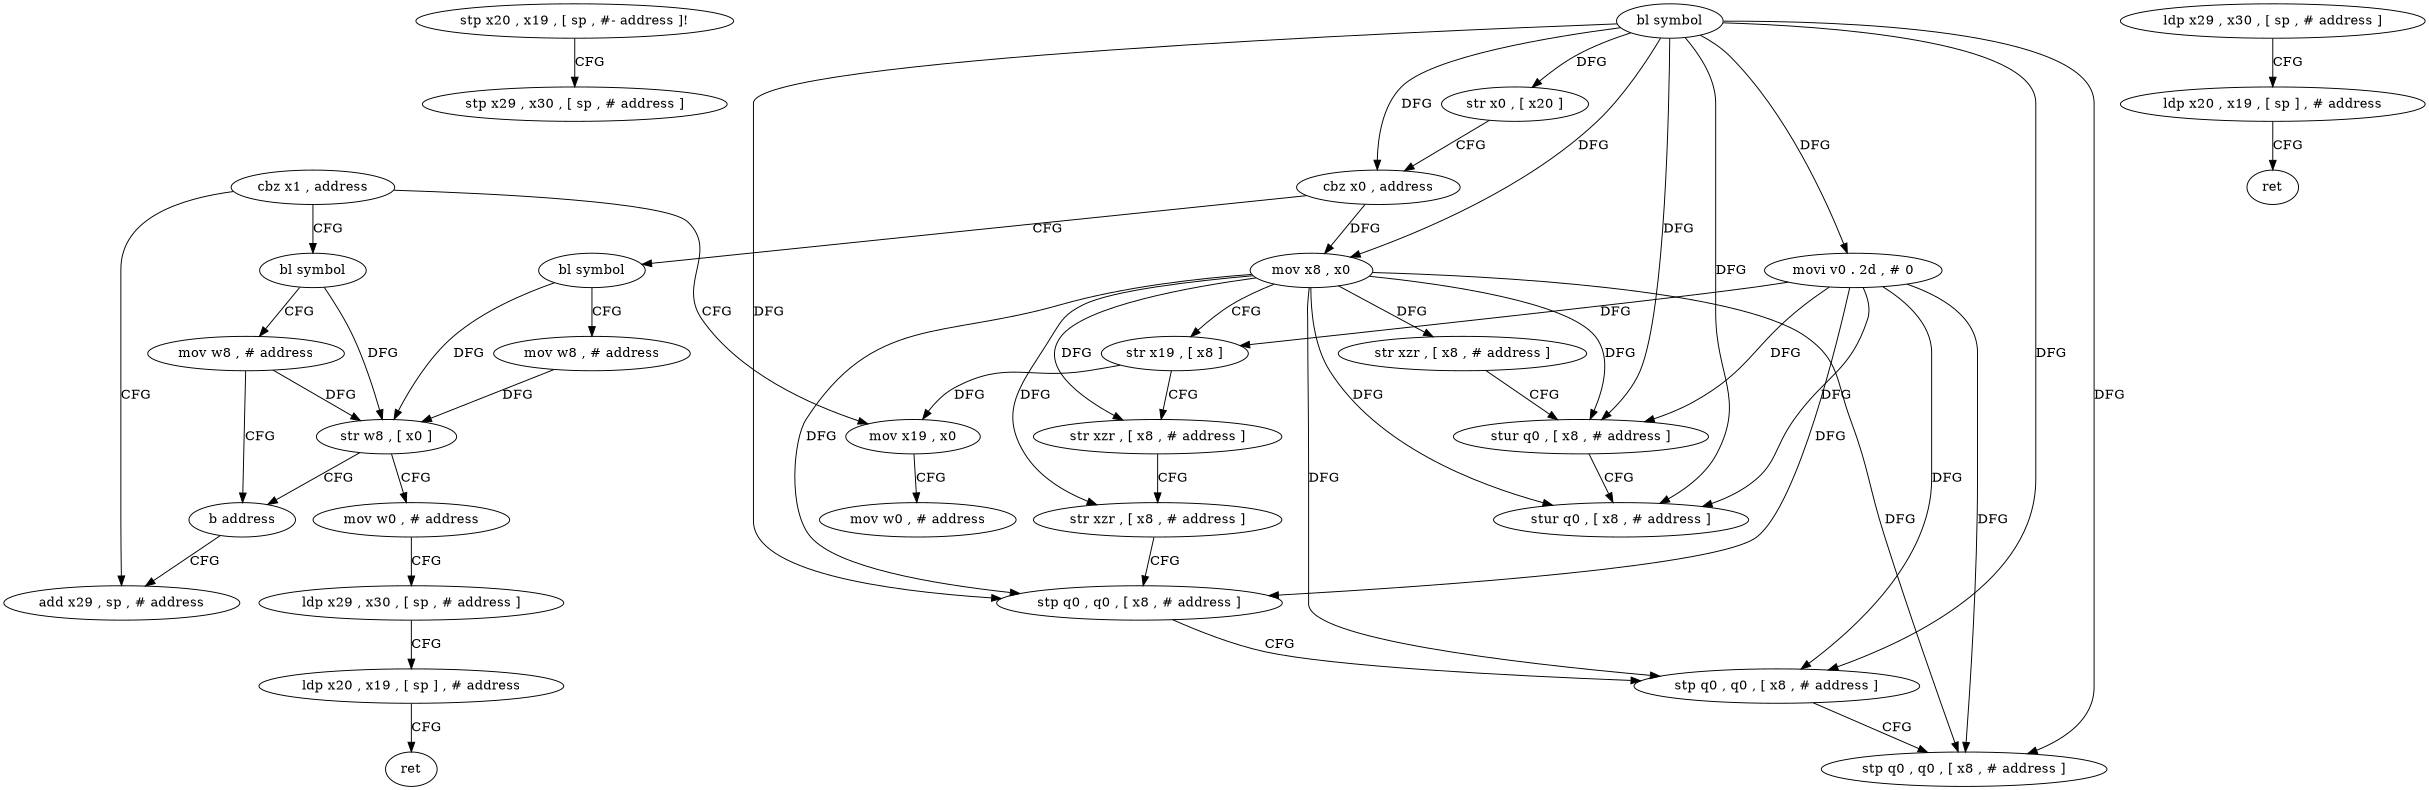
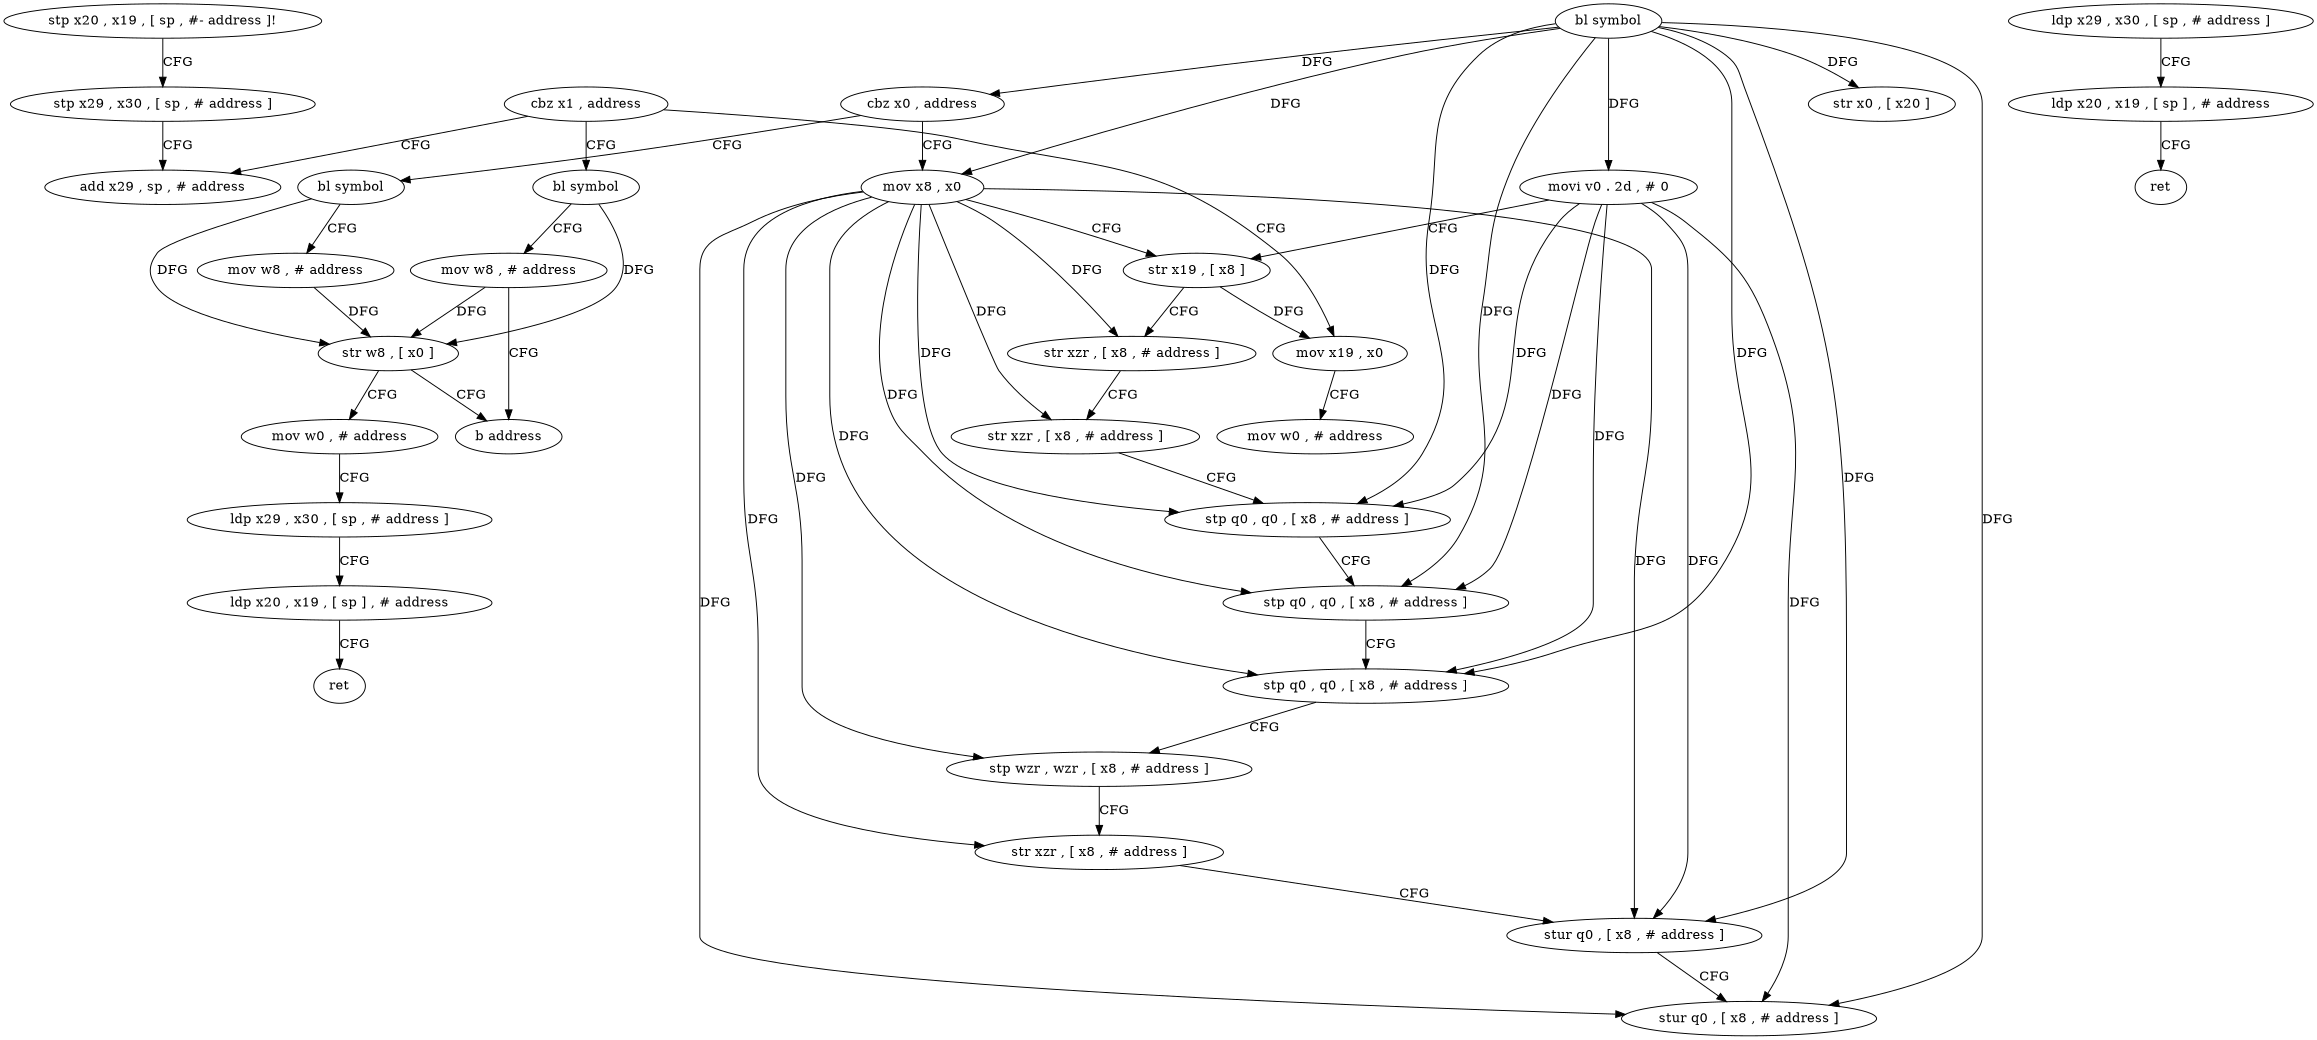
(1451, 143) -> none
(1365, 229) -> (938, 146)
(1616, 312) -> (1443, 229)
(187, 558) -> (163, 141)
none -> (1099, 769)
